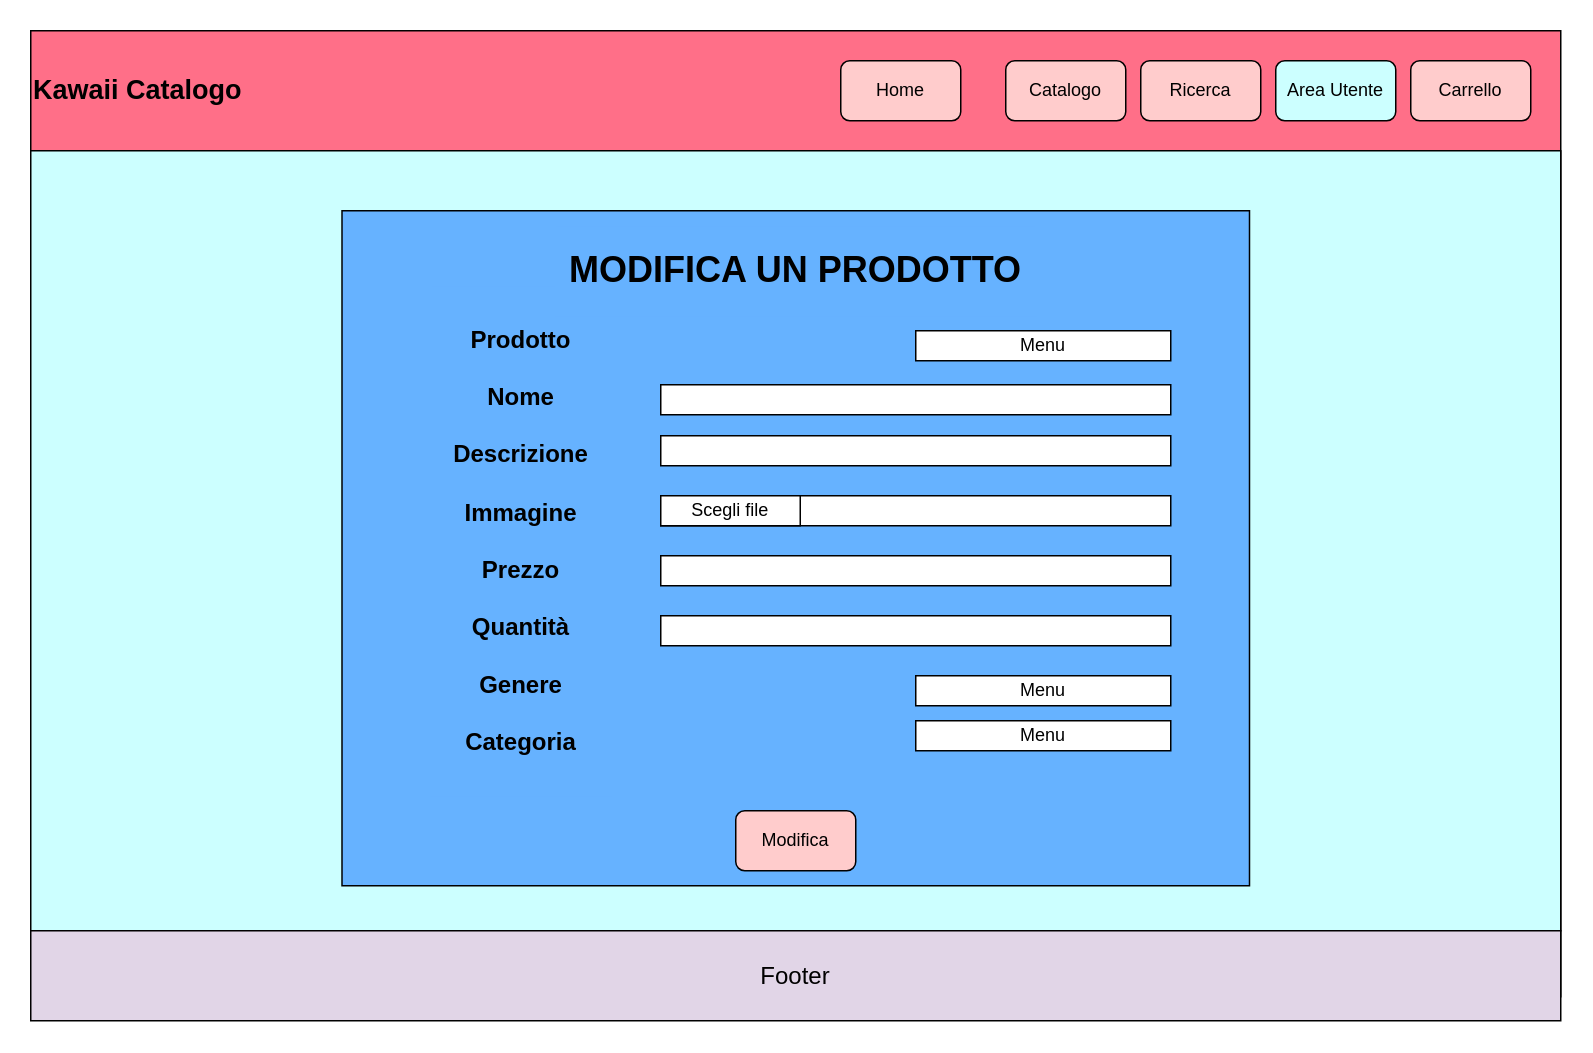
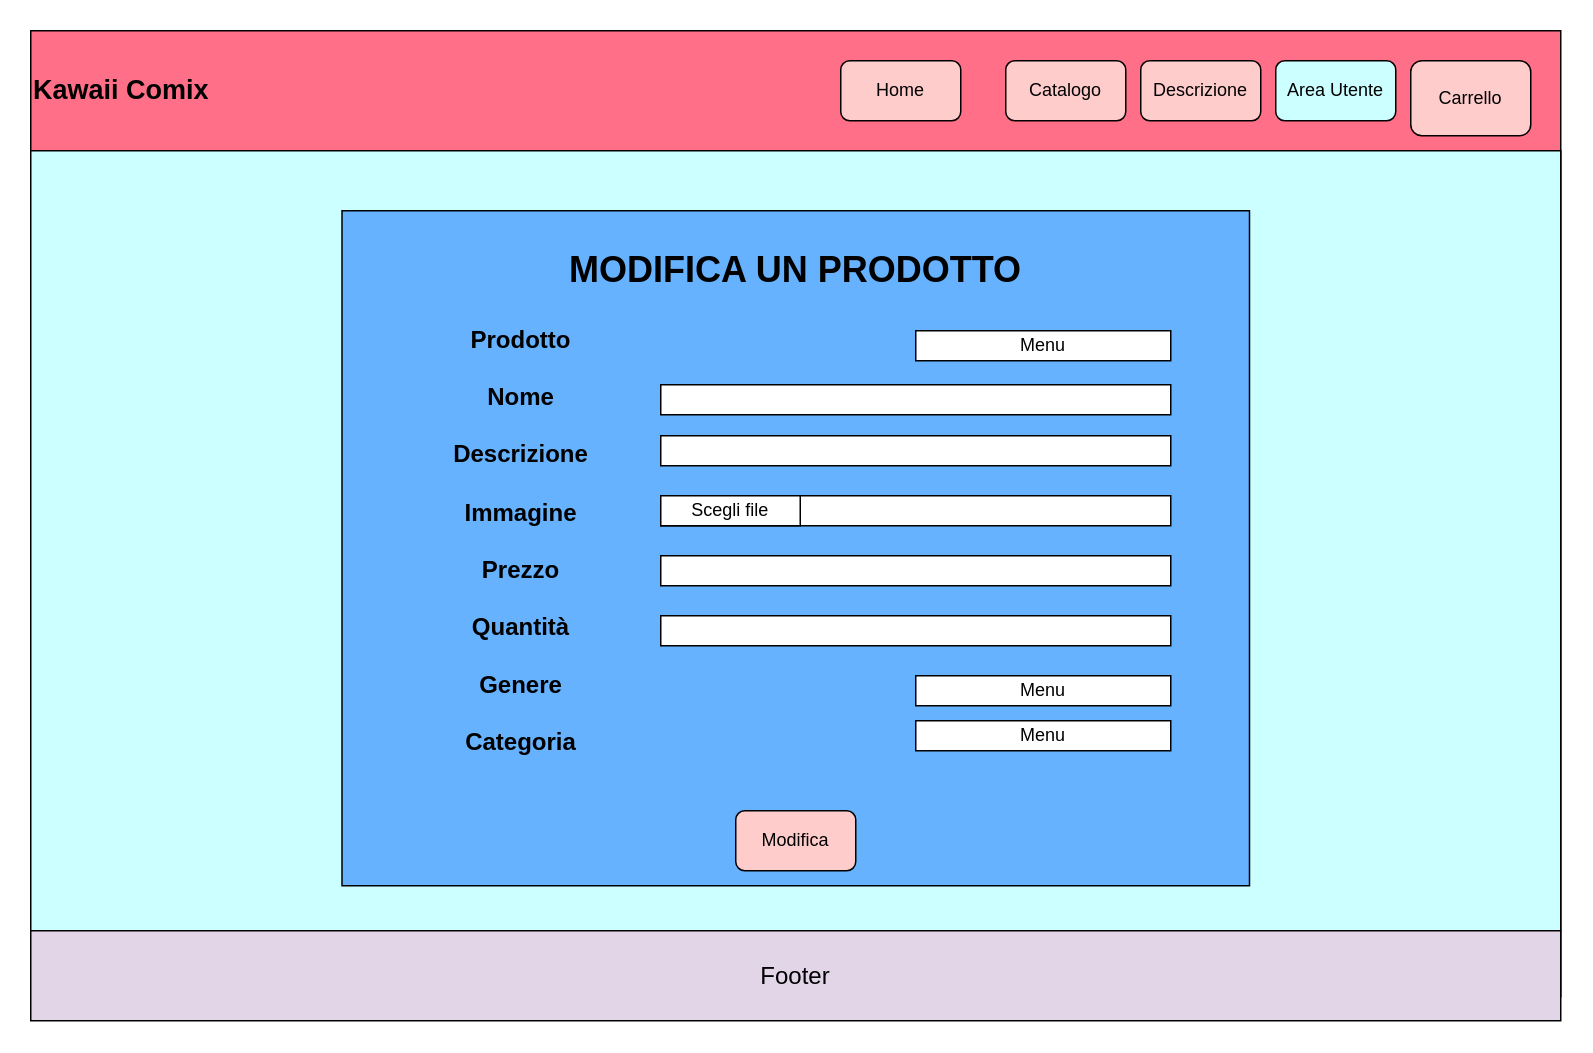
(100, 91) -> (85, 91)
(1201, 91) -> (1201, 91)
(1471, 91) -> (1471, 98)
